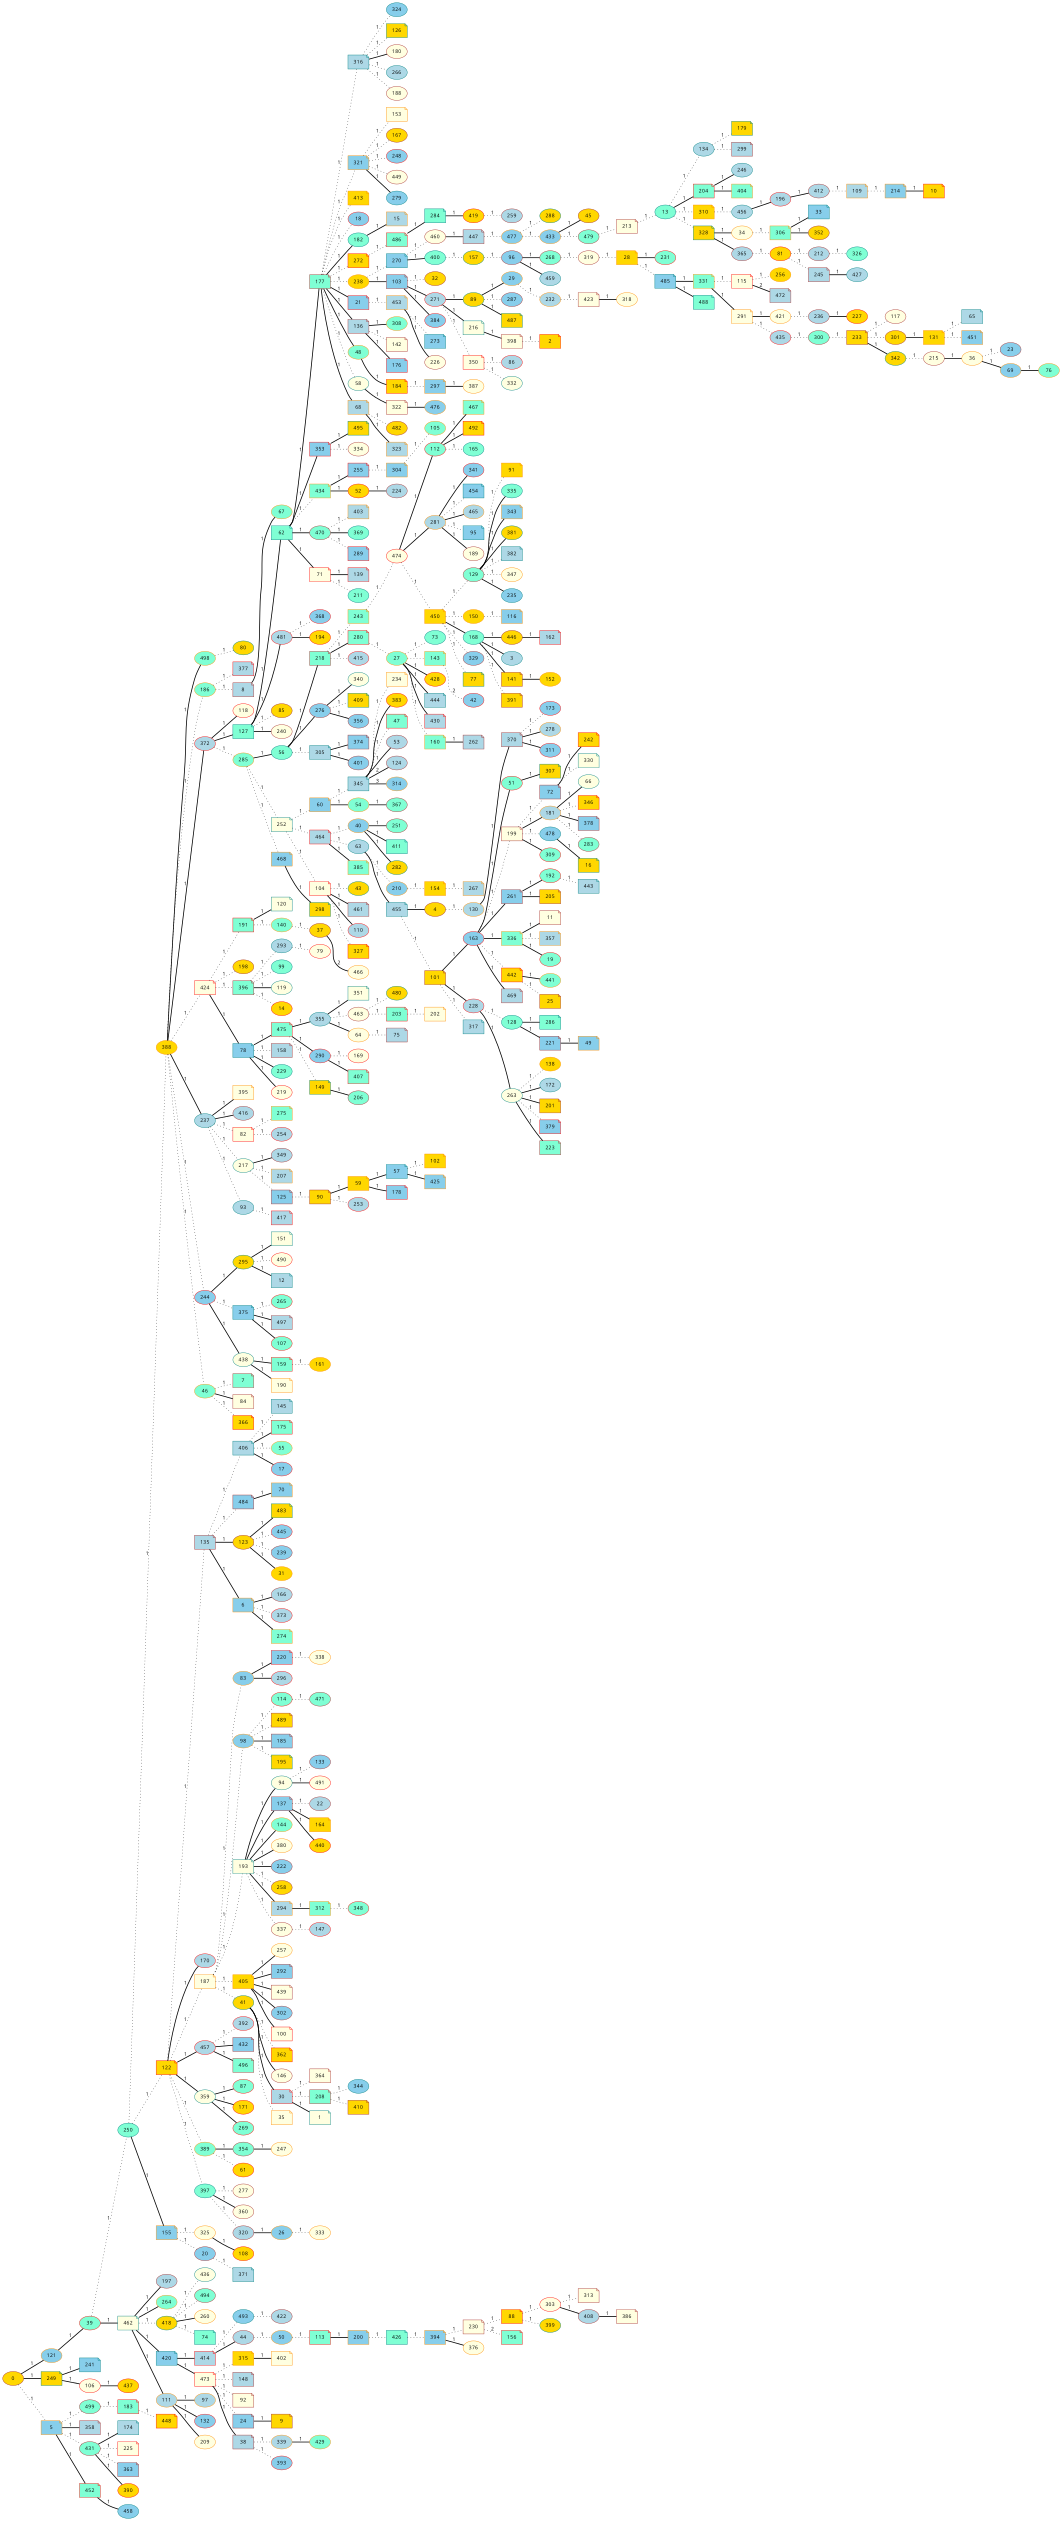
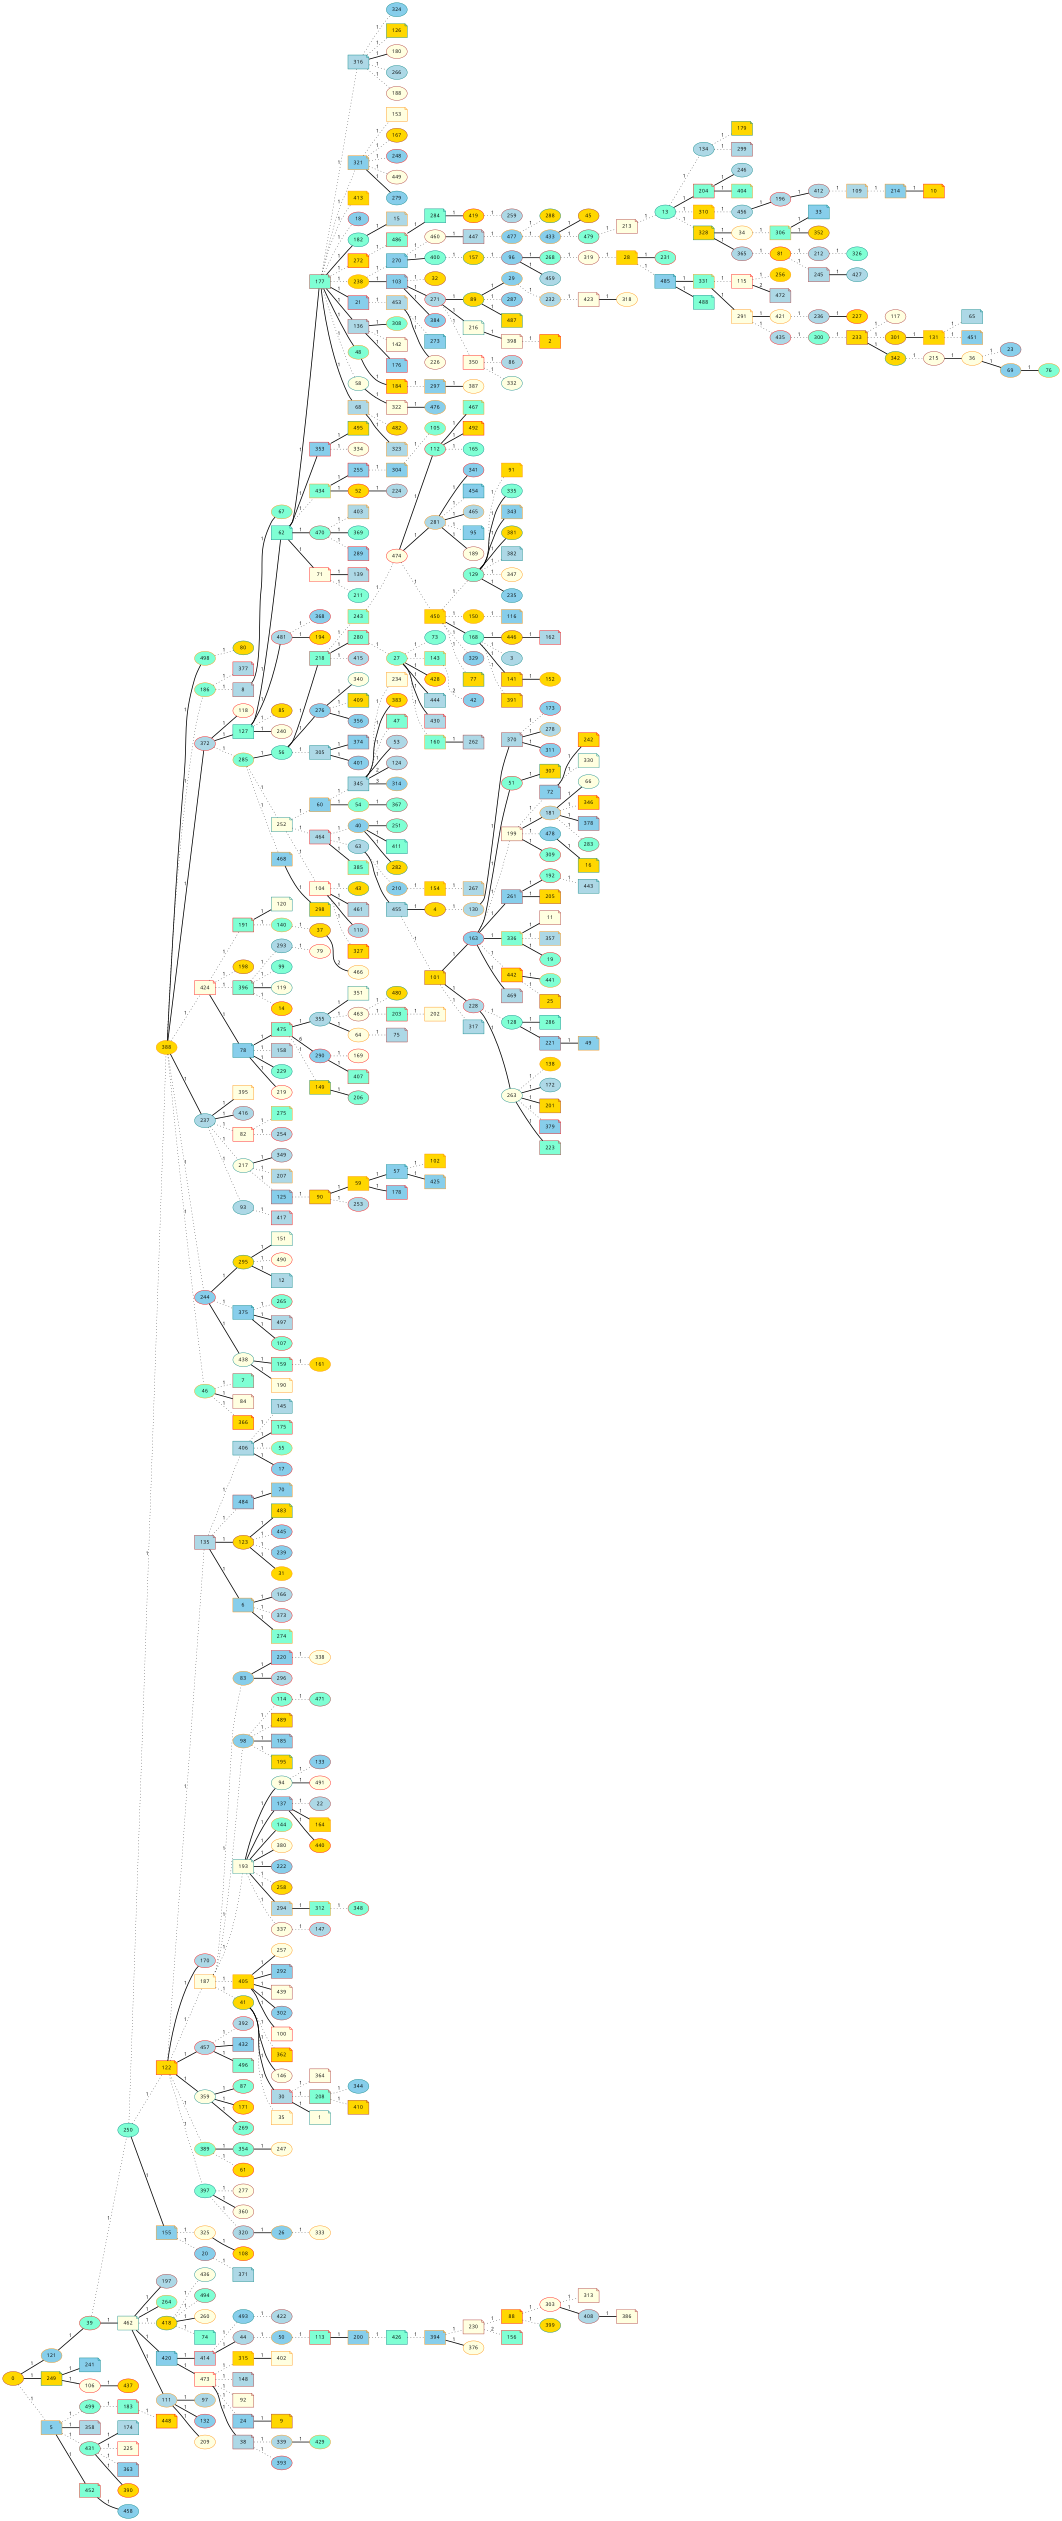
(493, 648) -> (493, 648)
(301, 1039) -> (301, 1039)
